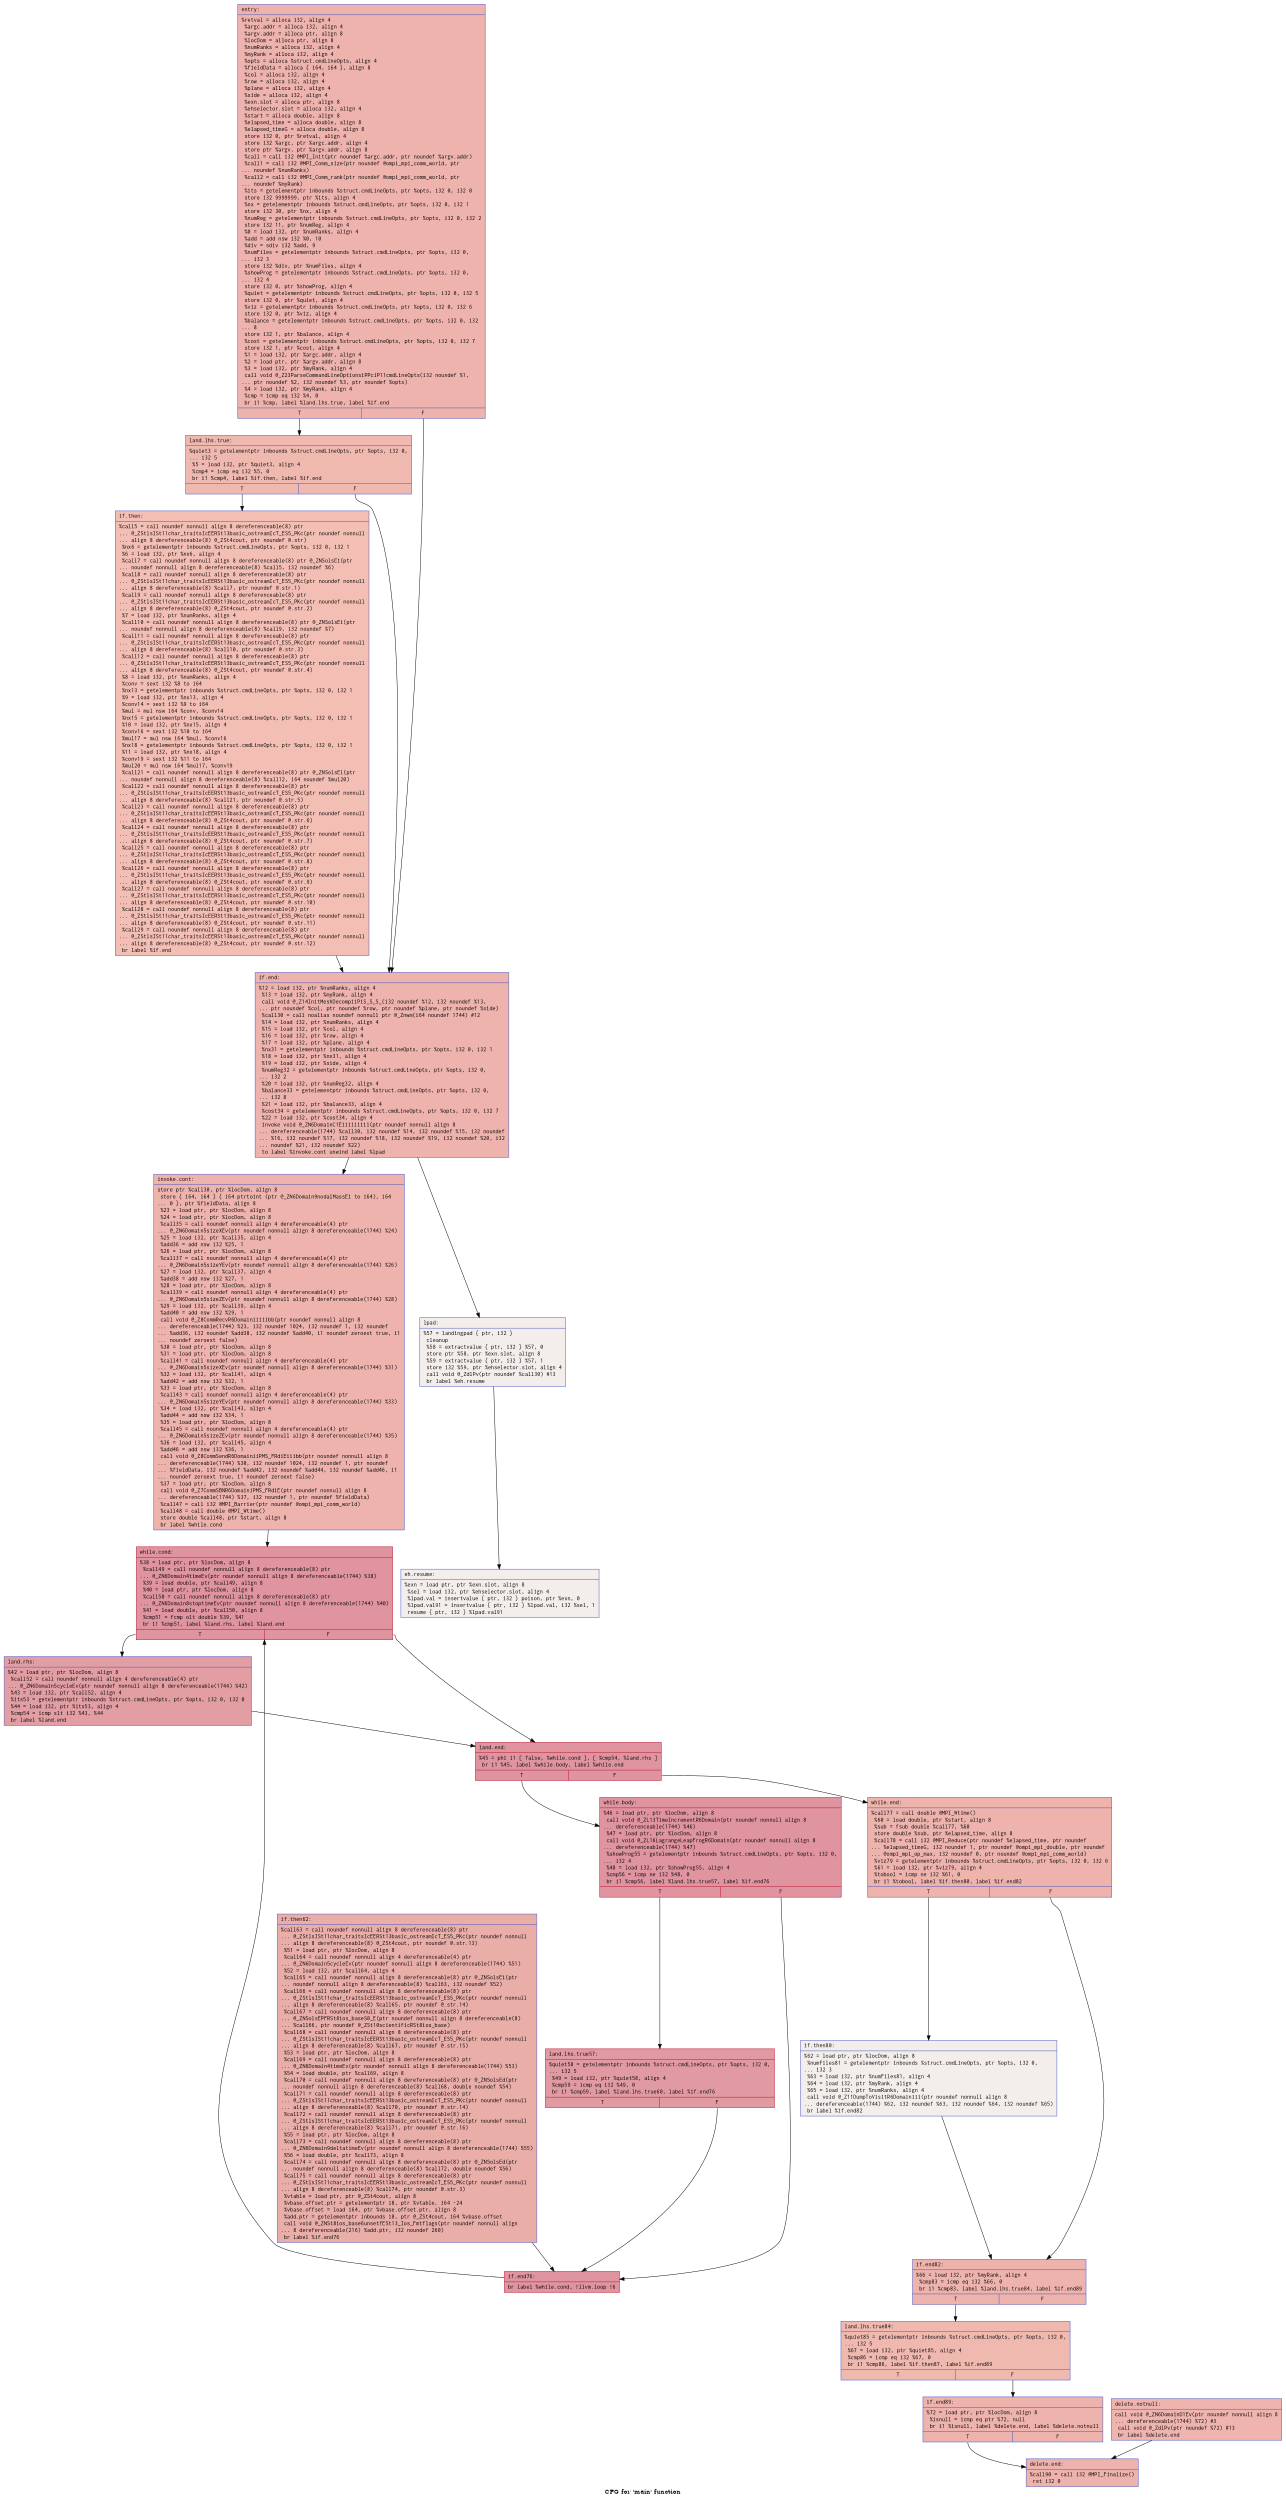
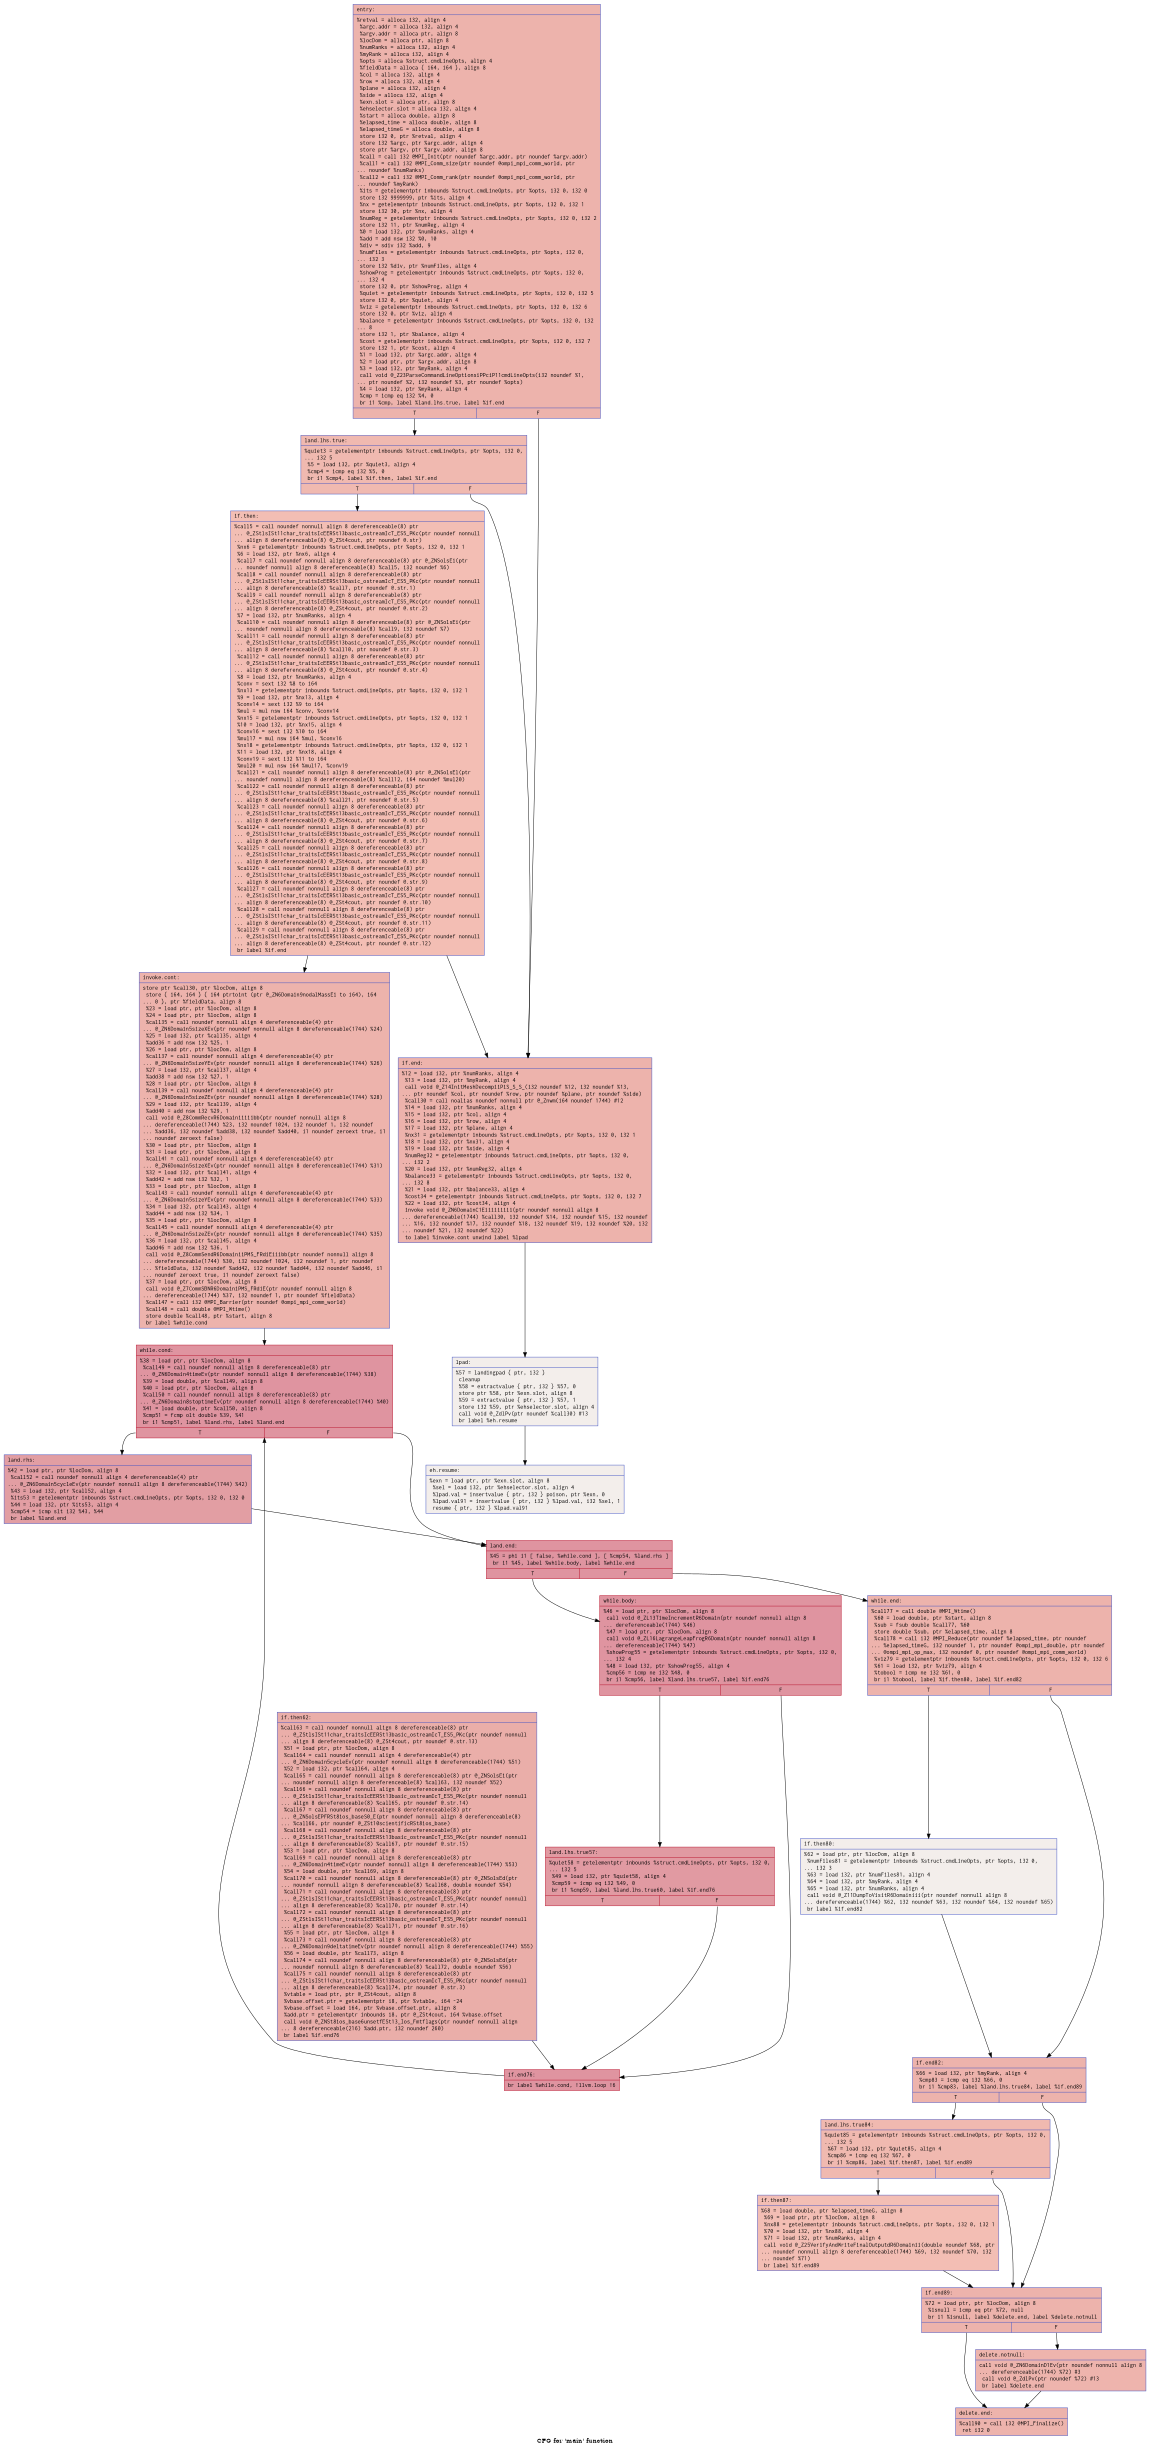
(347, 1164) -> (306, 962)
none -> (1052, 2192)
none -> (878, 2233)
none -> (1057, 2339)
